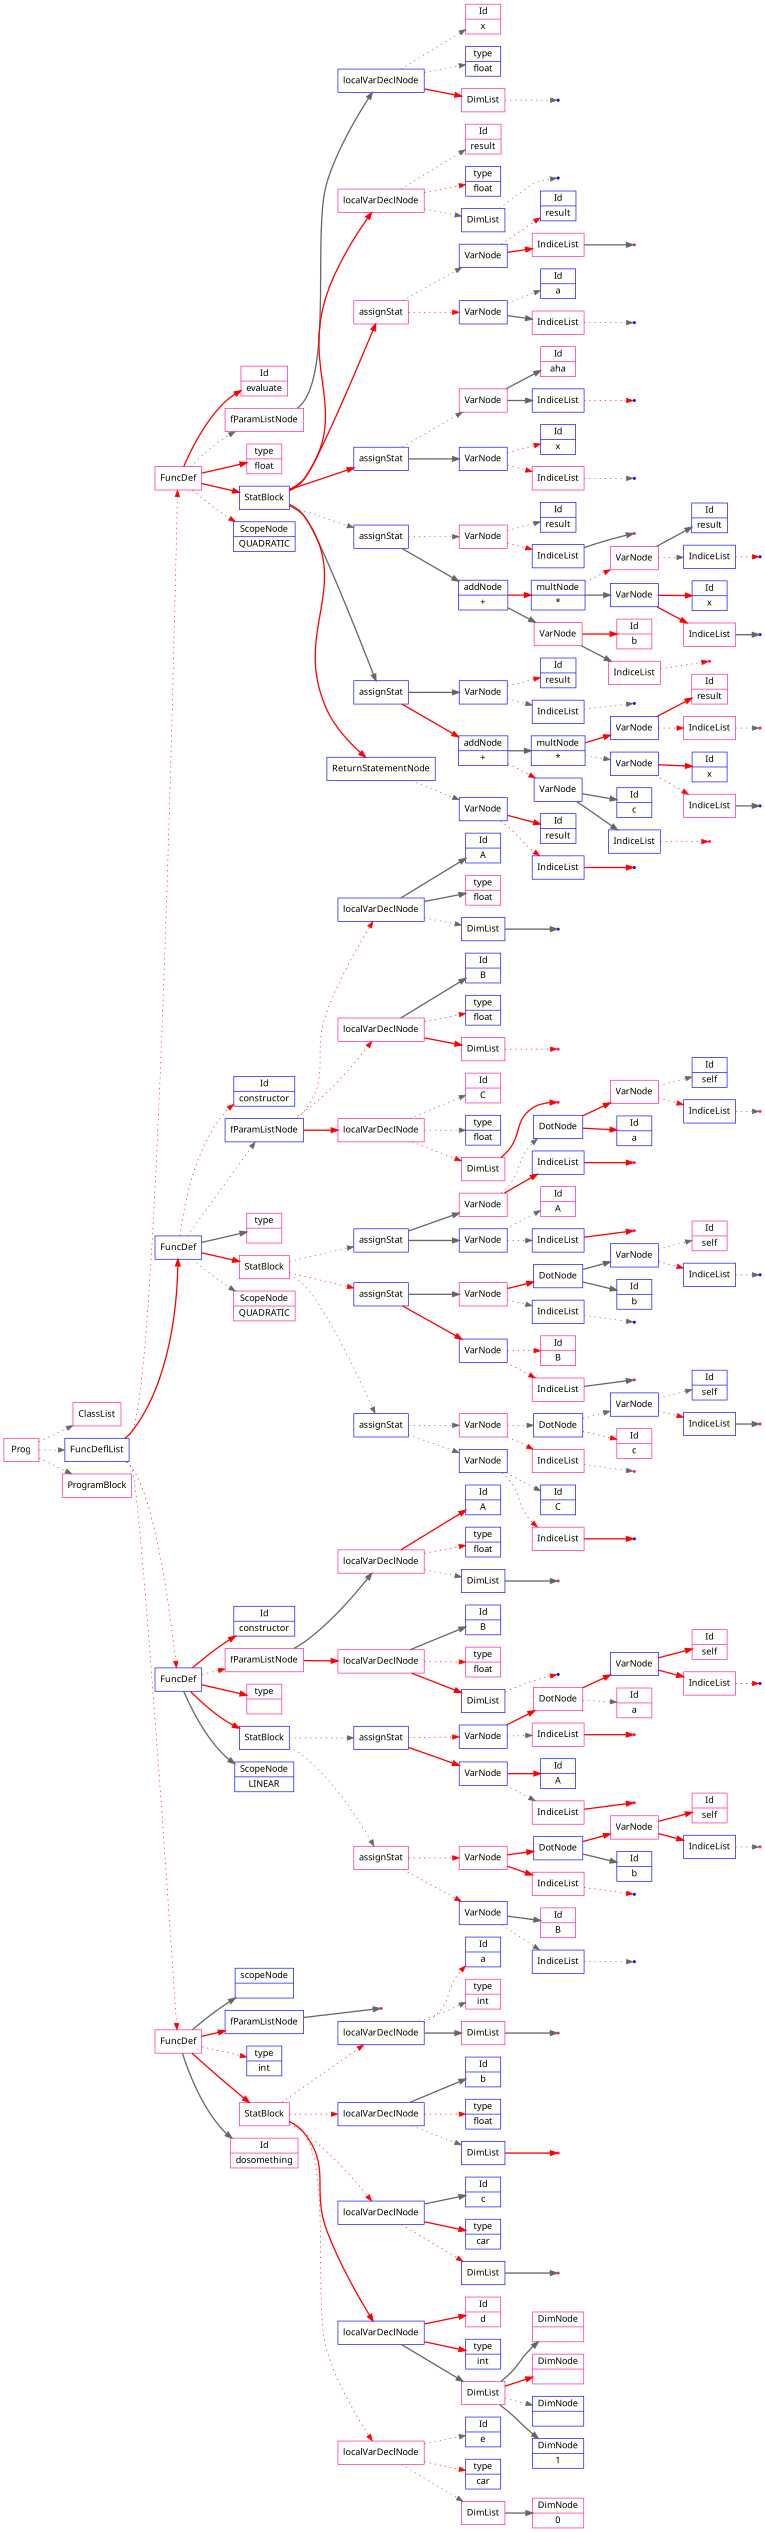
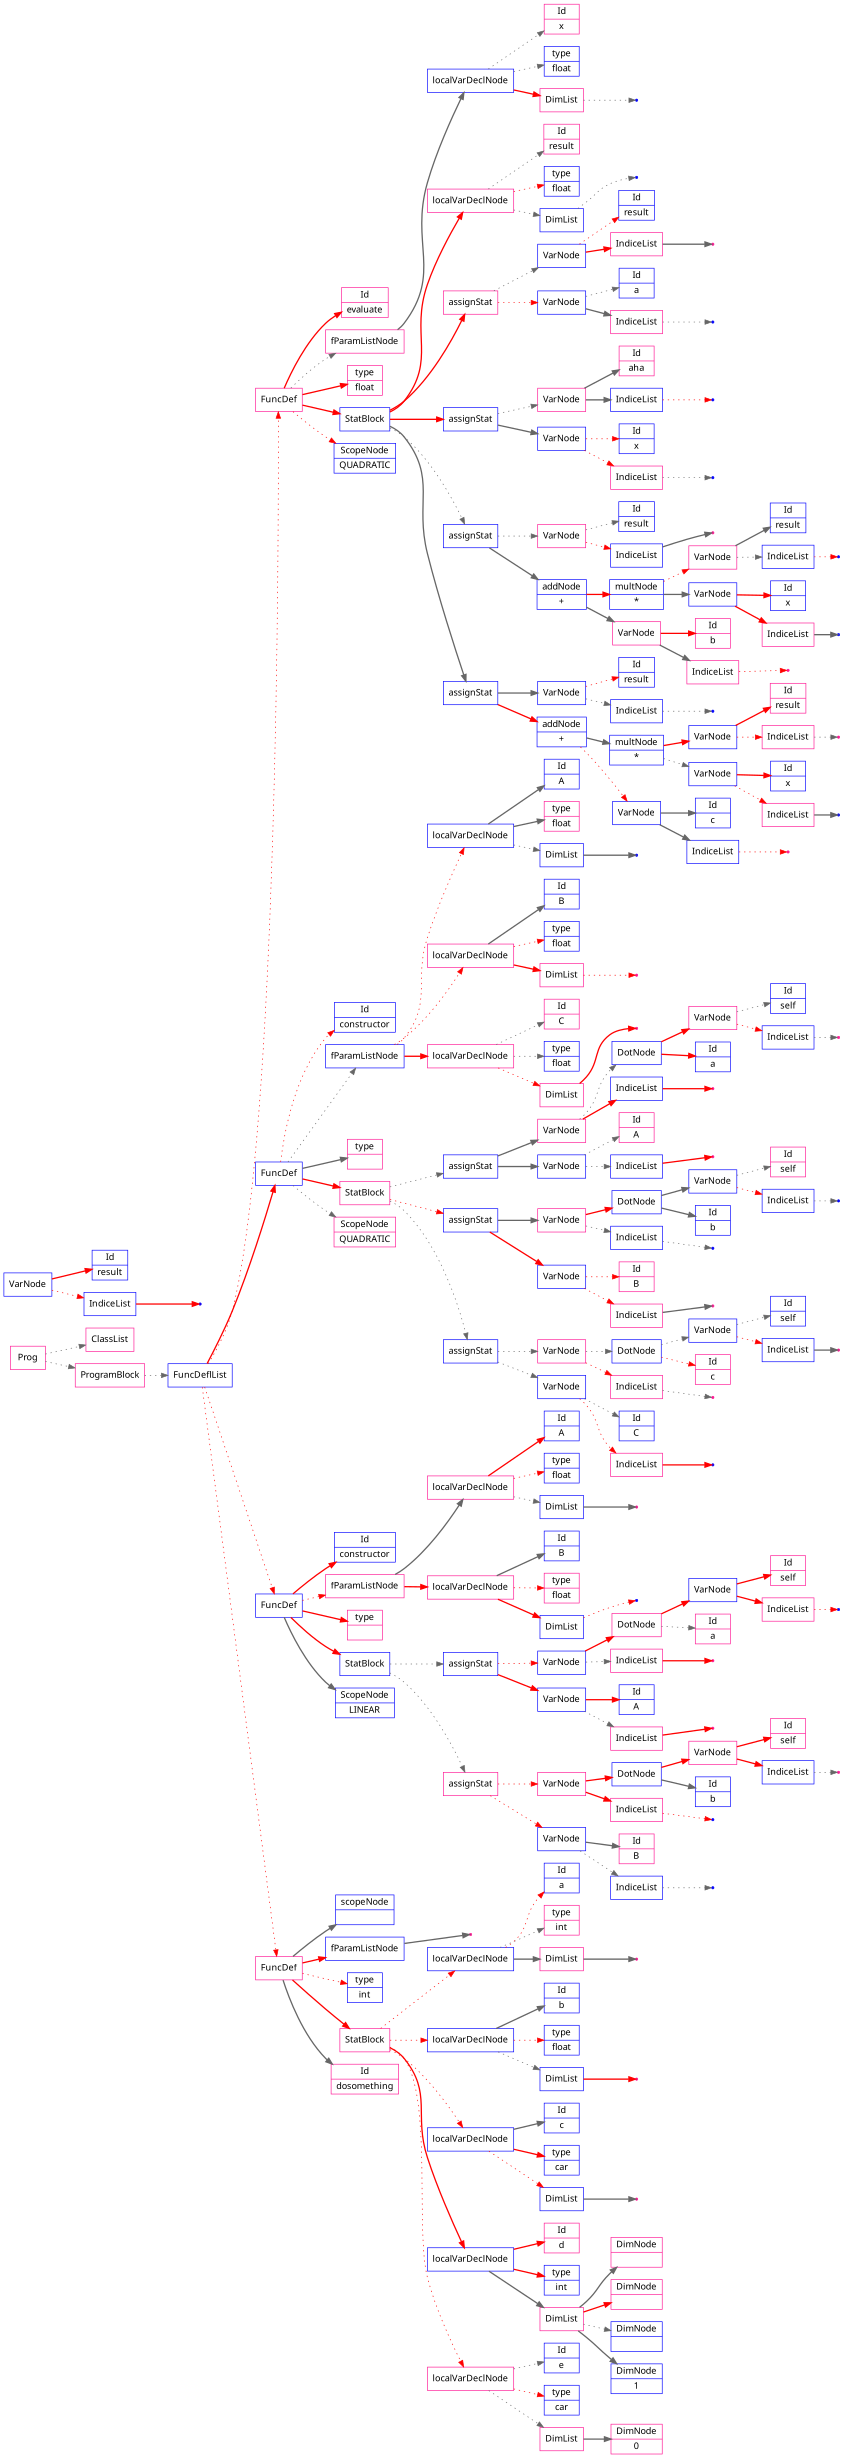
(381, 769) -> none
(49, 1450) -> (153, 1375)
